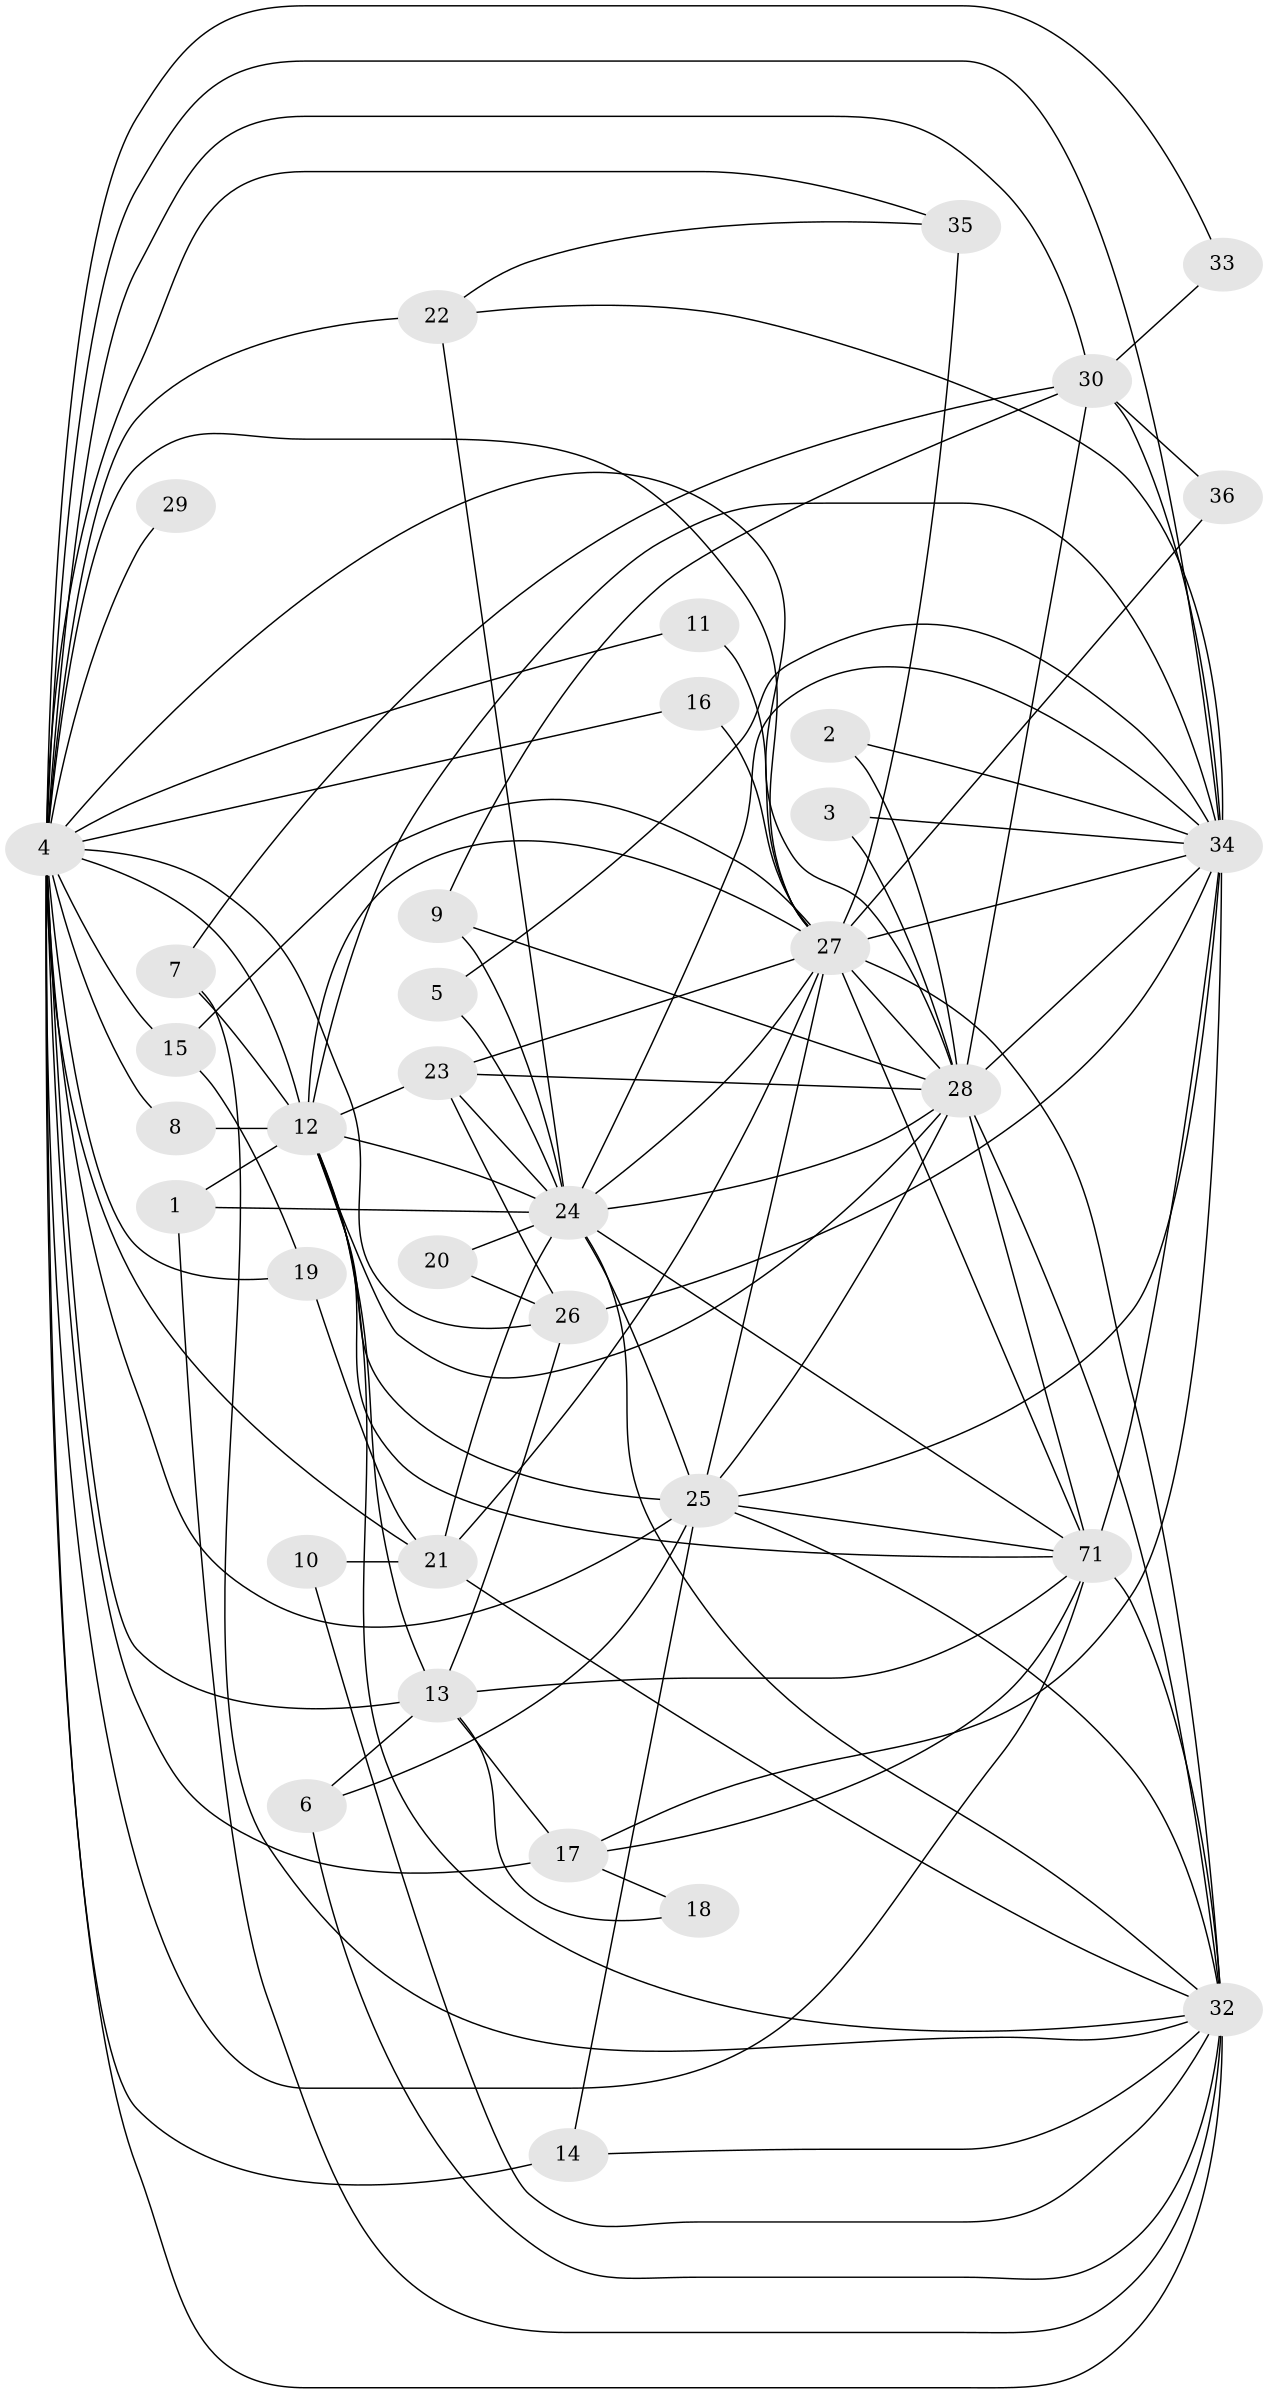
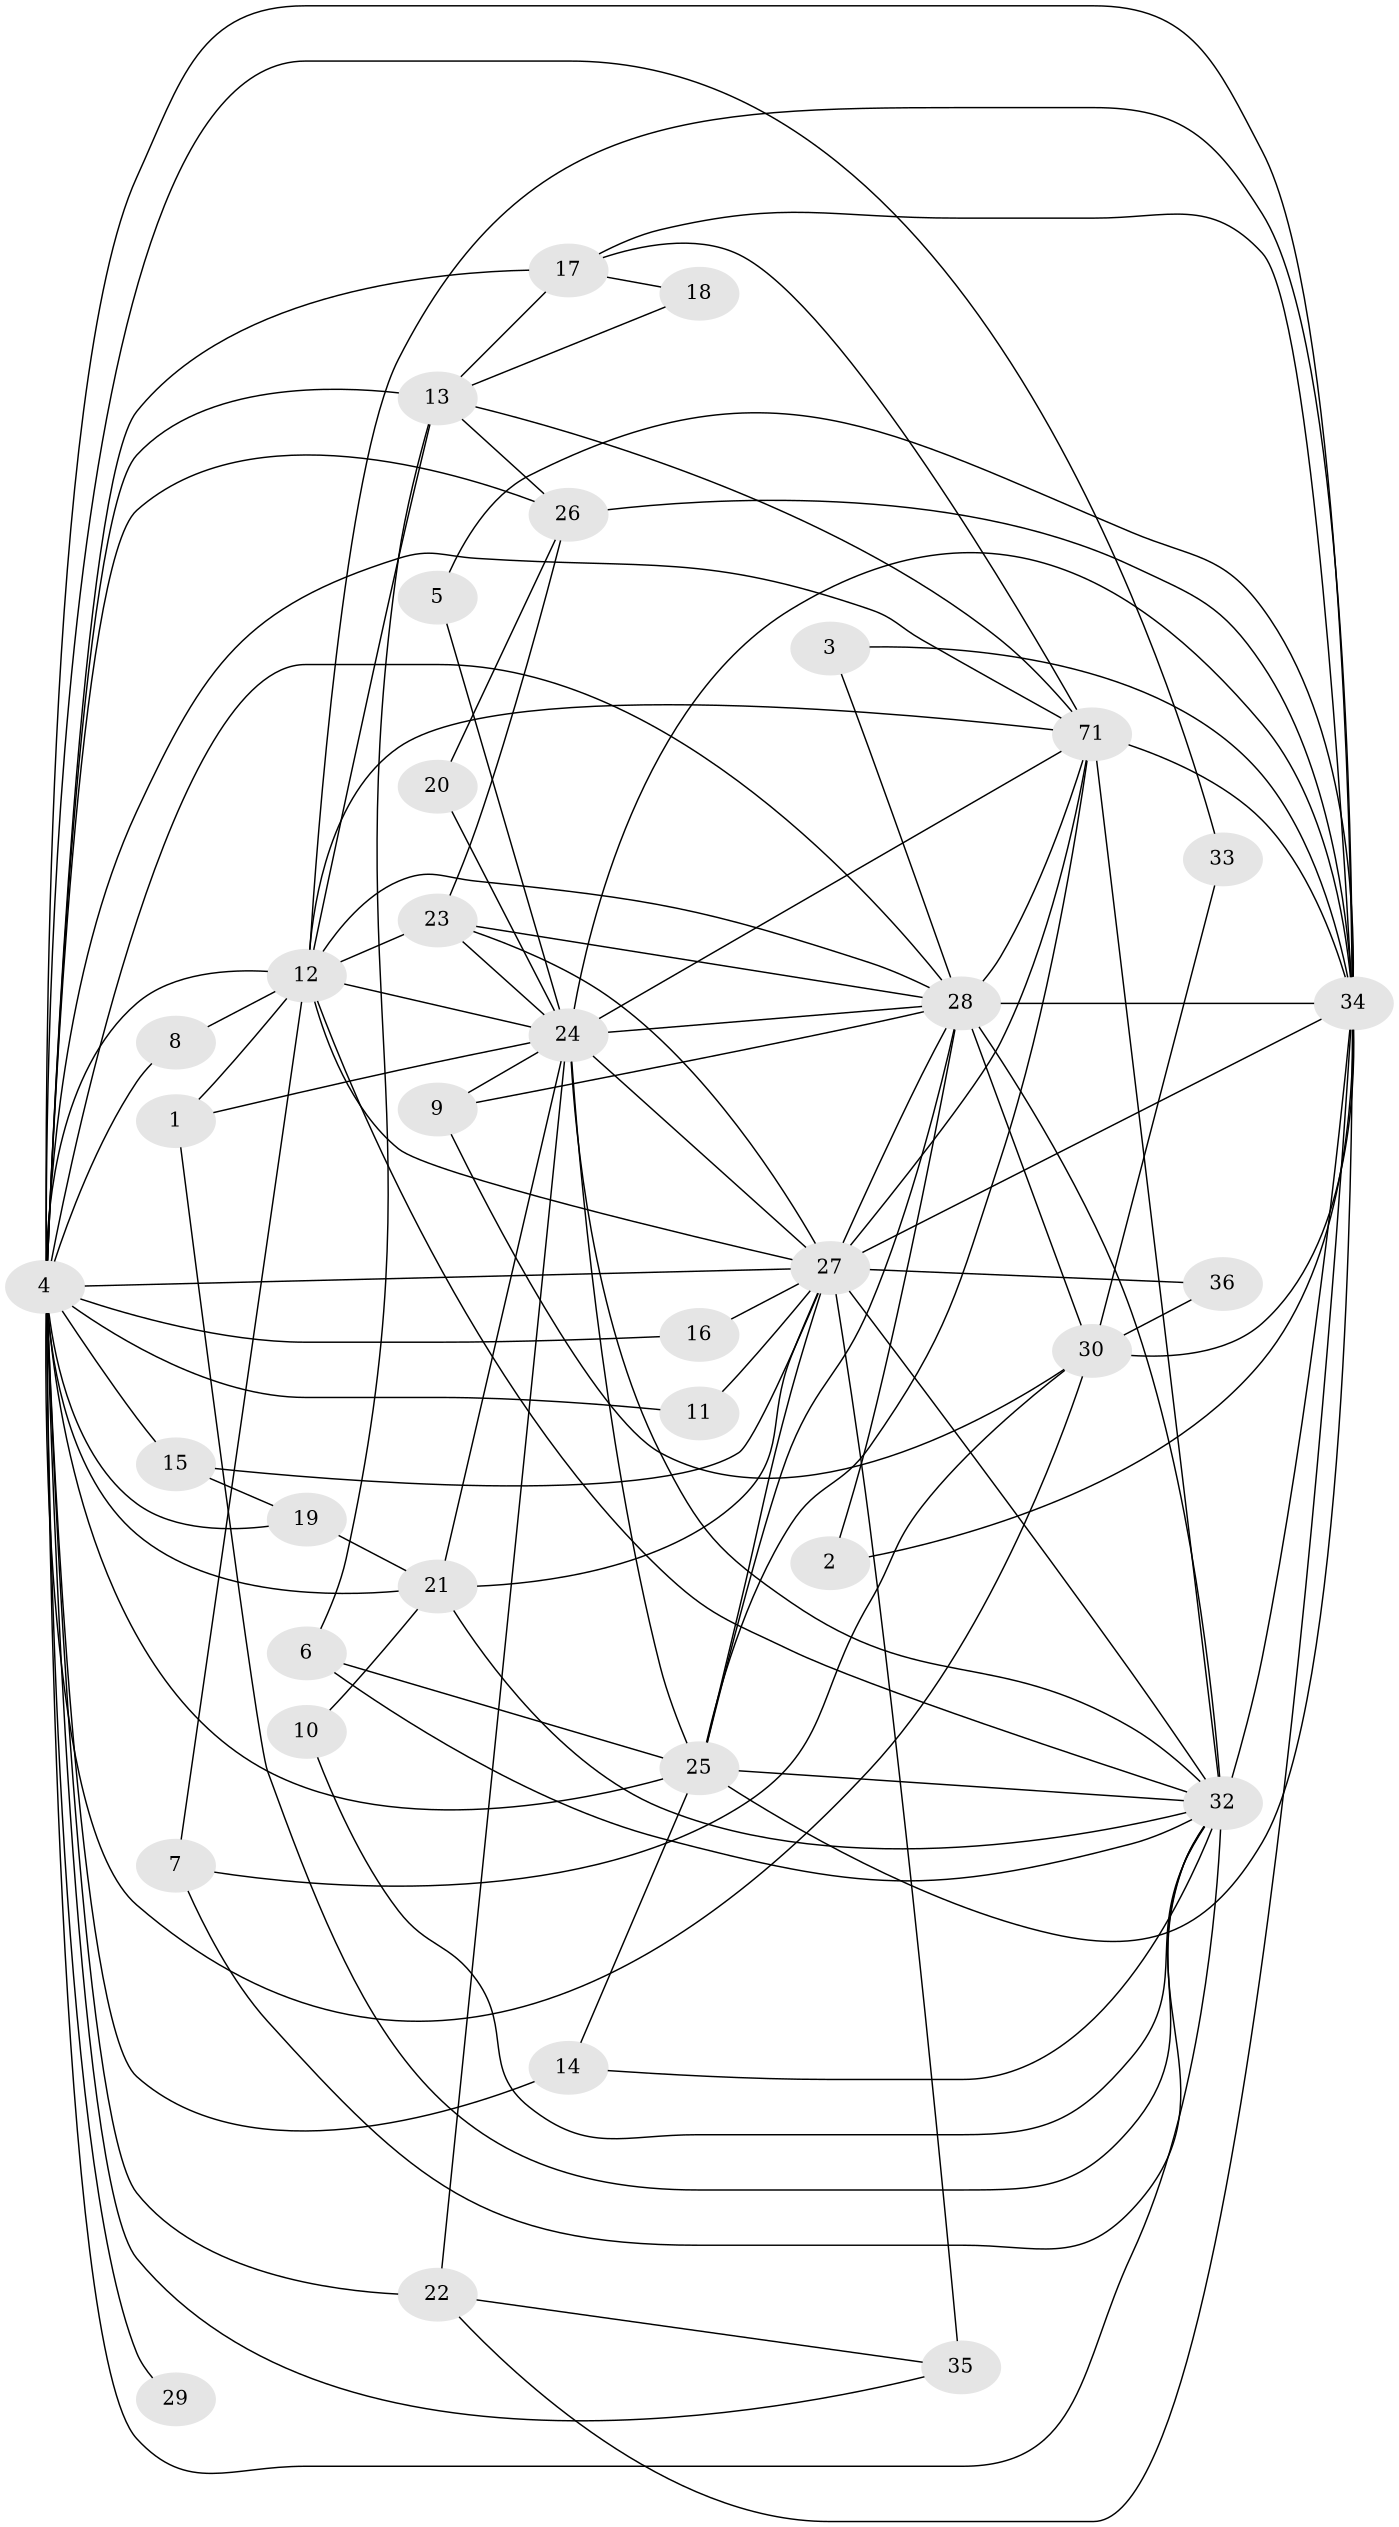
none -> (1304, 1406)
(405, 1410) -> none
